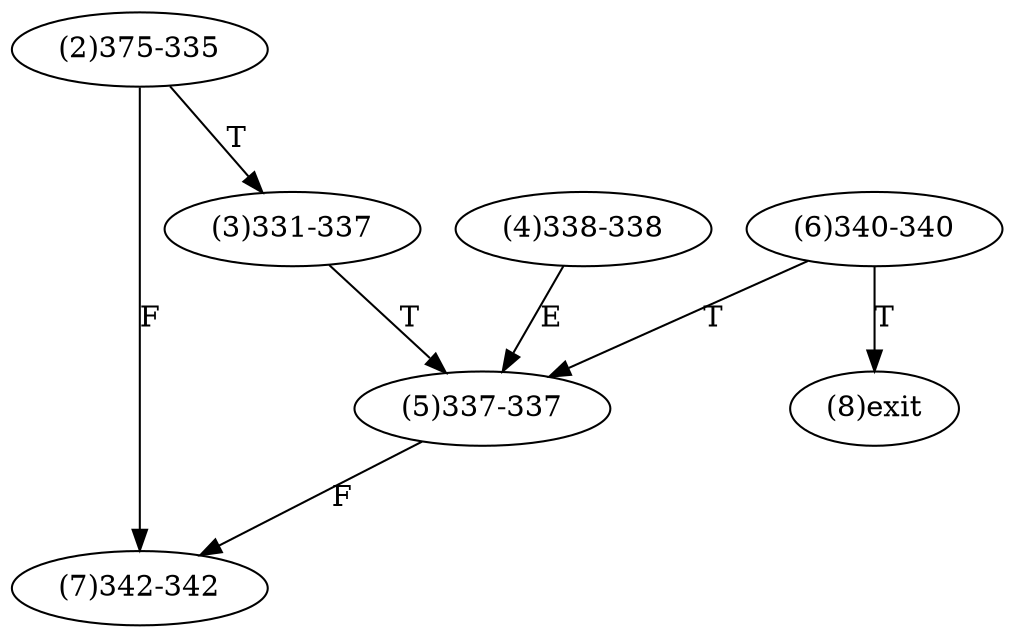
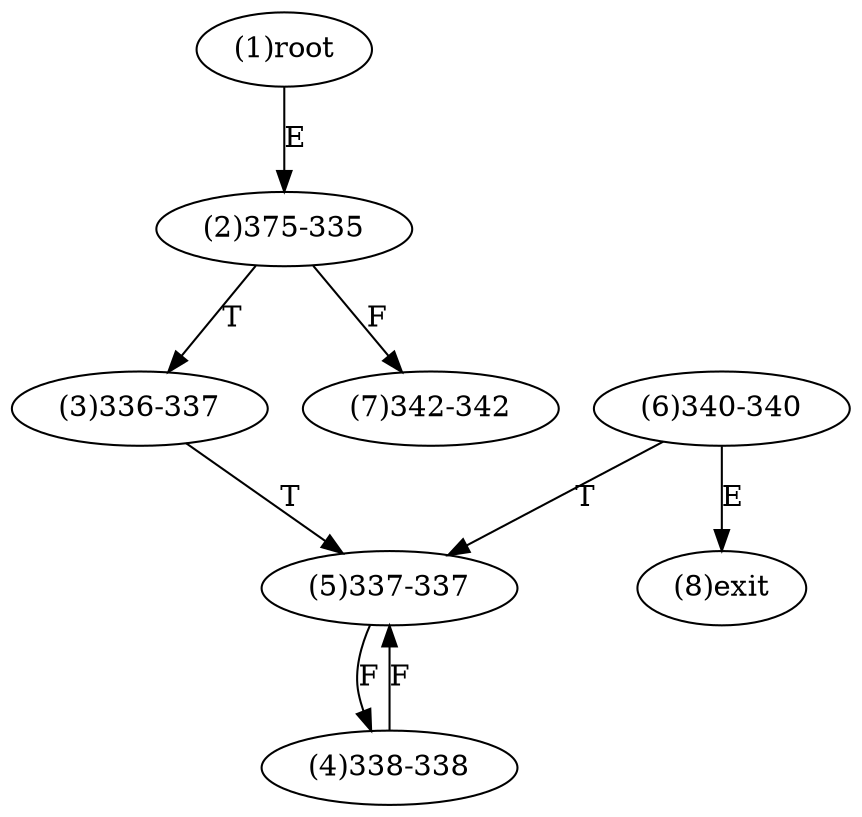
none -> (284, 50)
(293, 229) -> (140, 409)
(552, 319) -> (400, 678)
(885, 319) -> (733, 498)
(320, 494) -> (358, 668)
